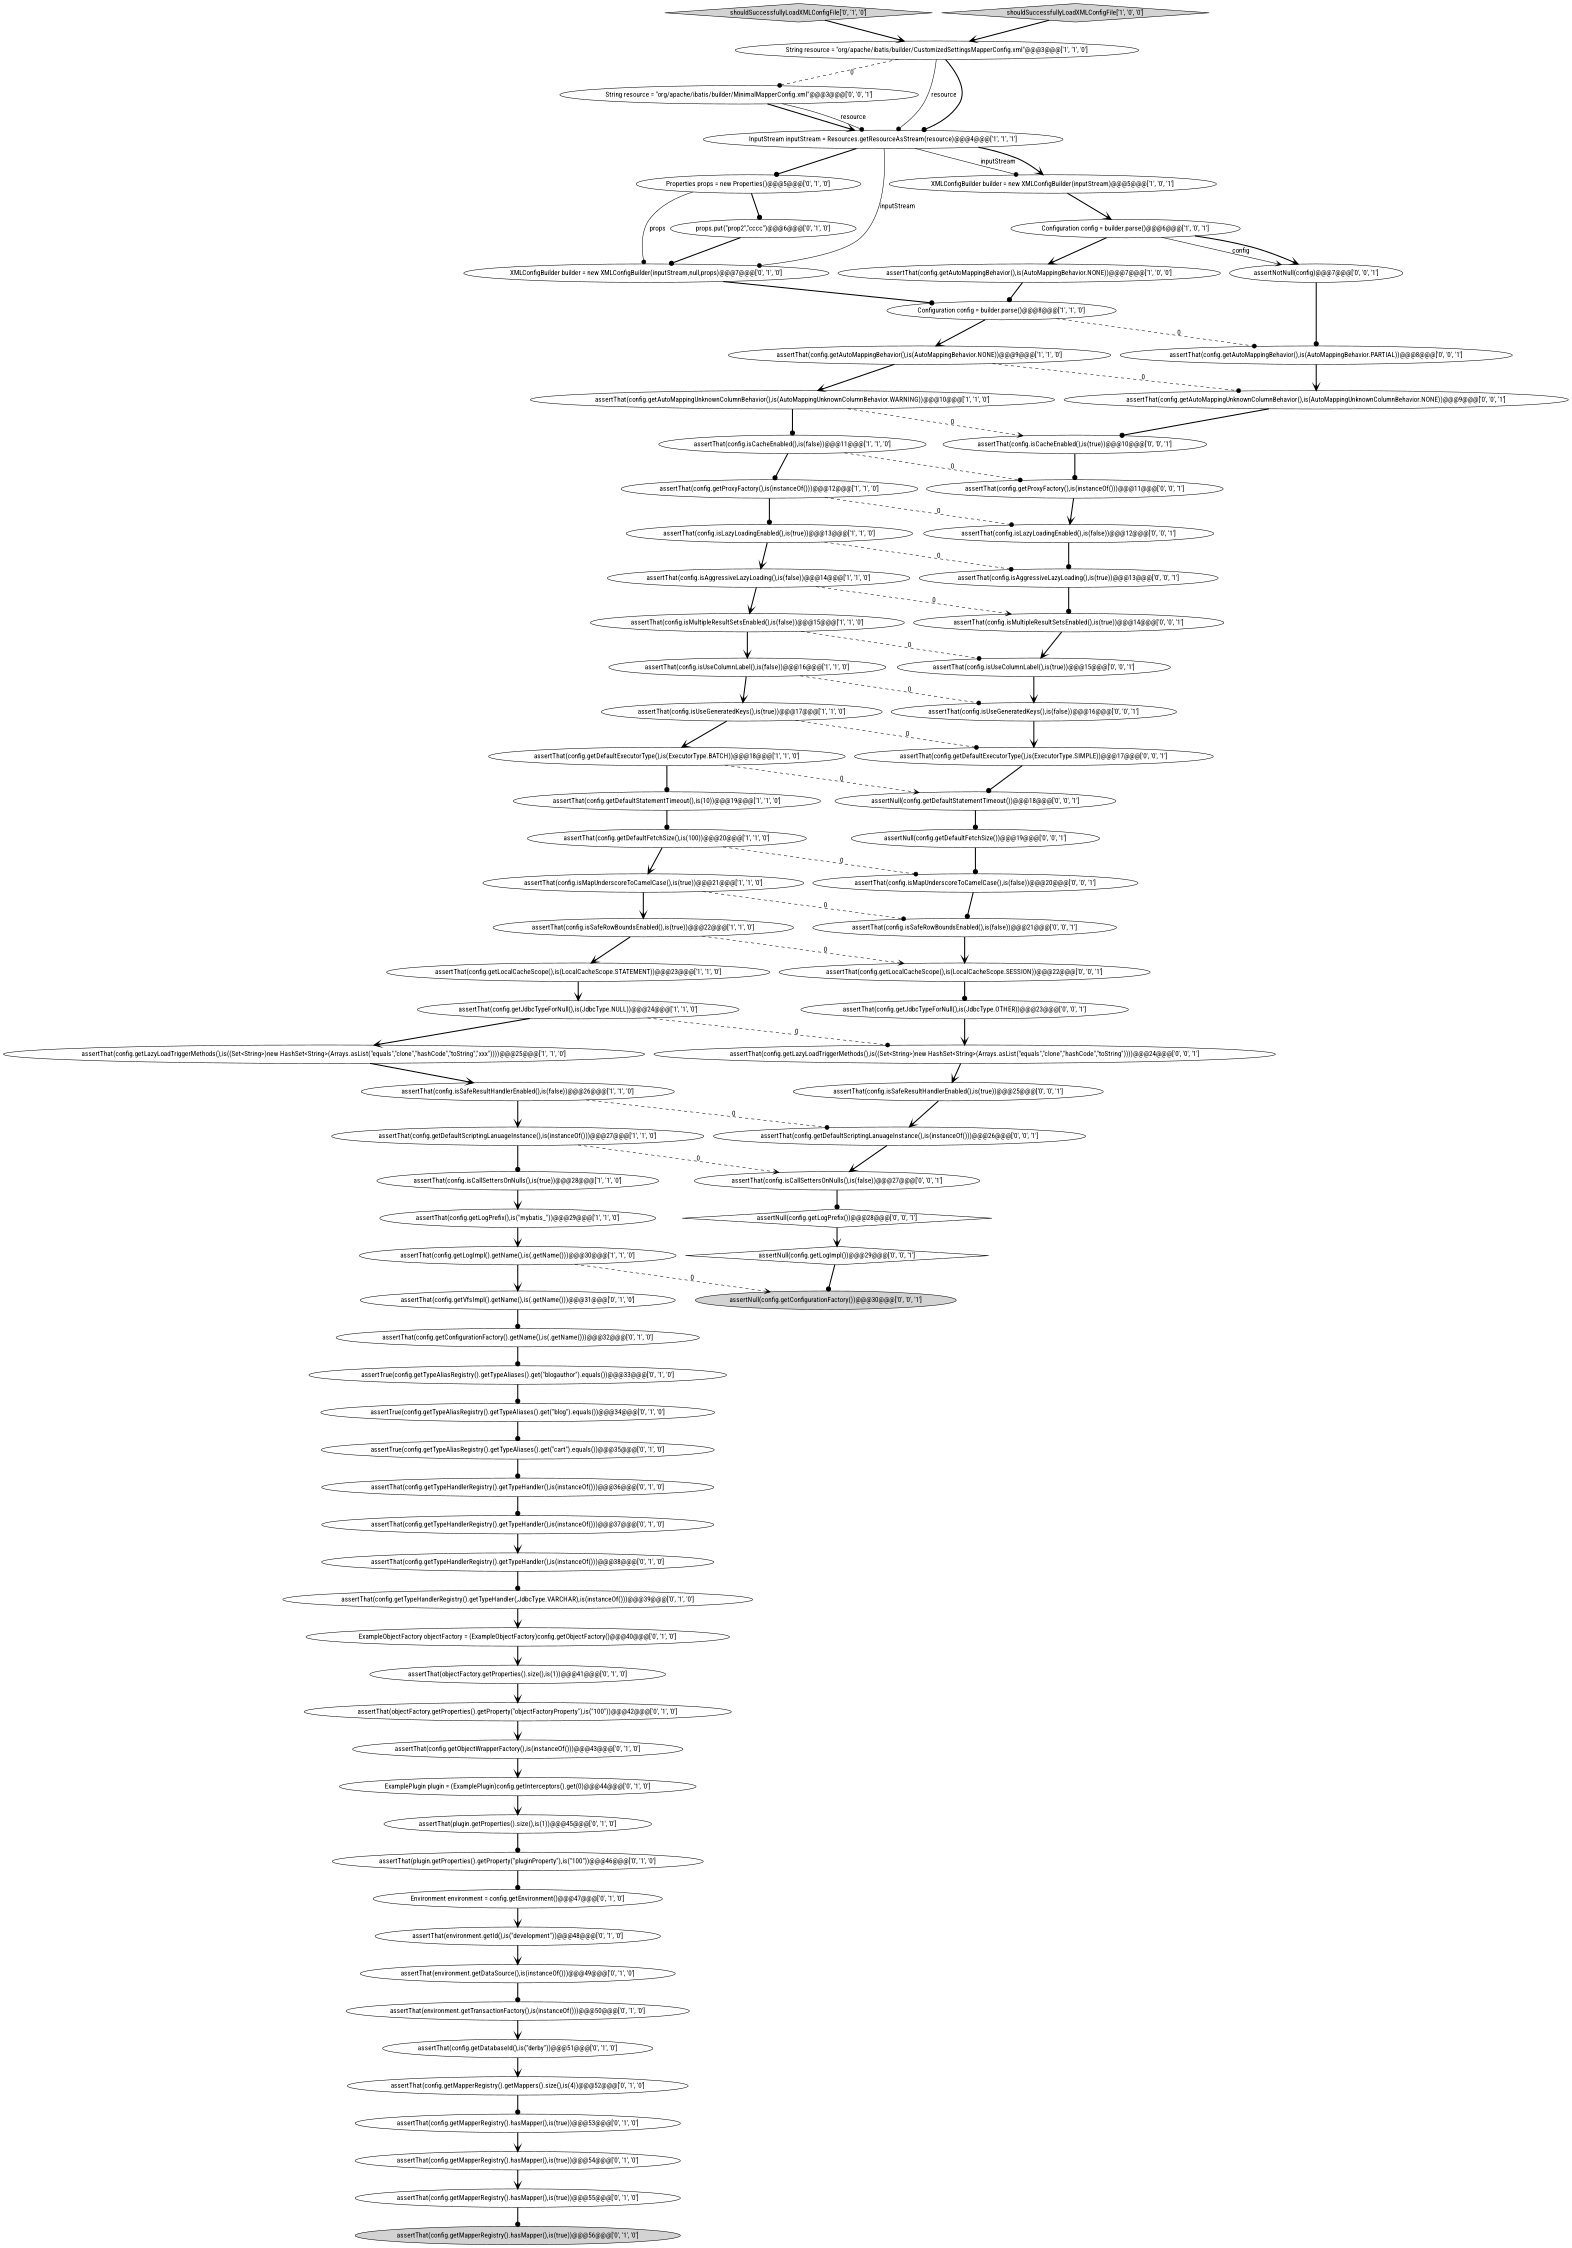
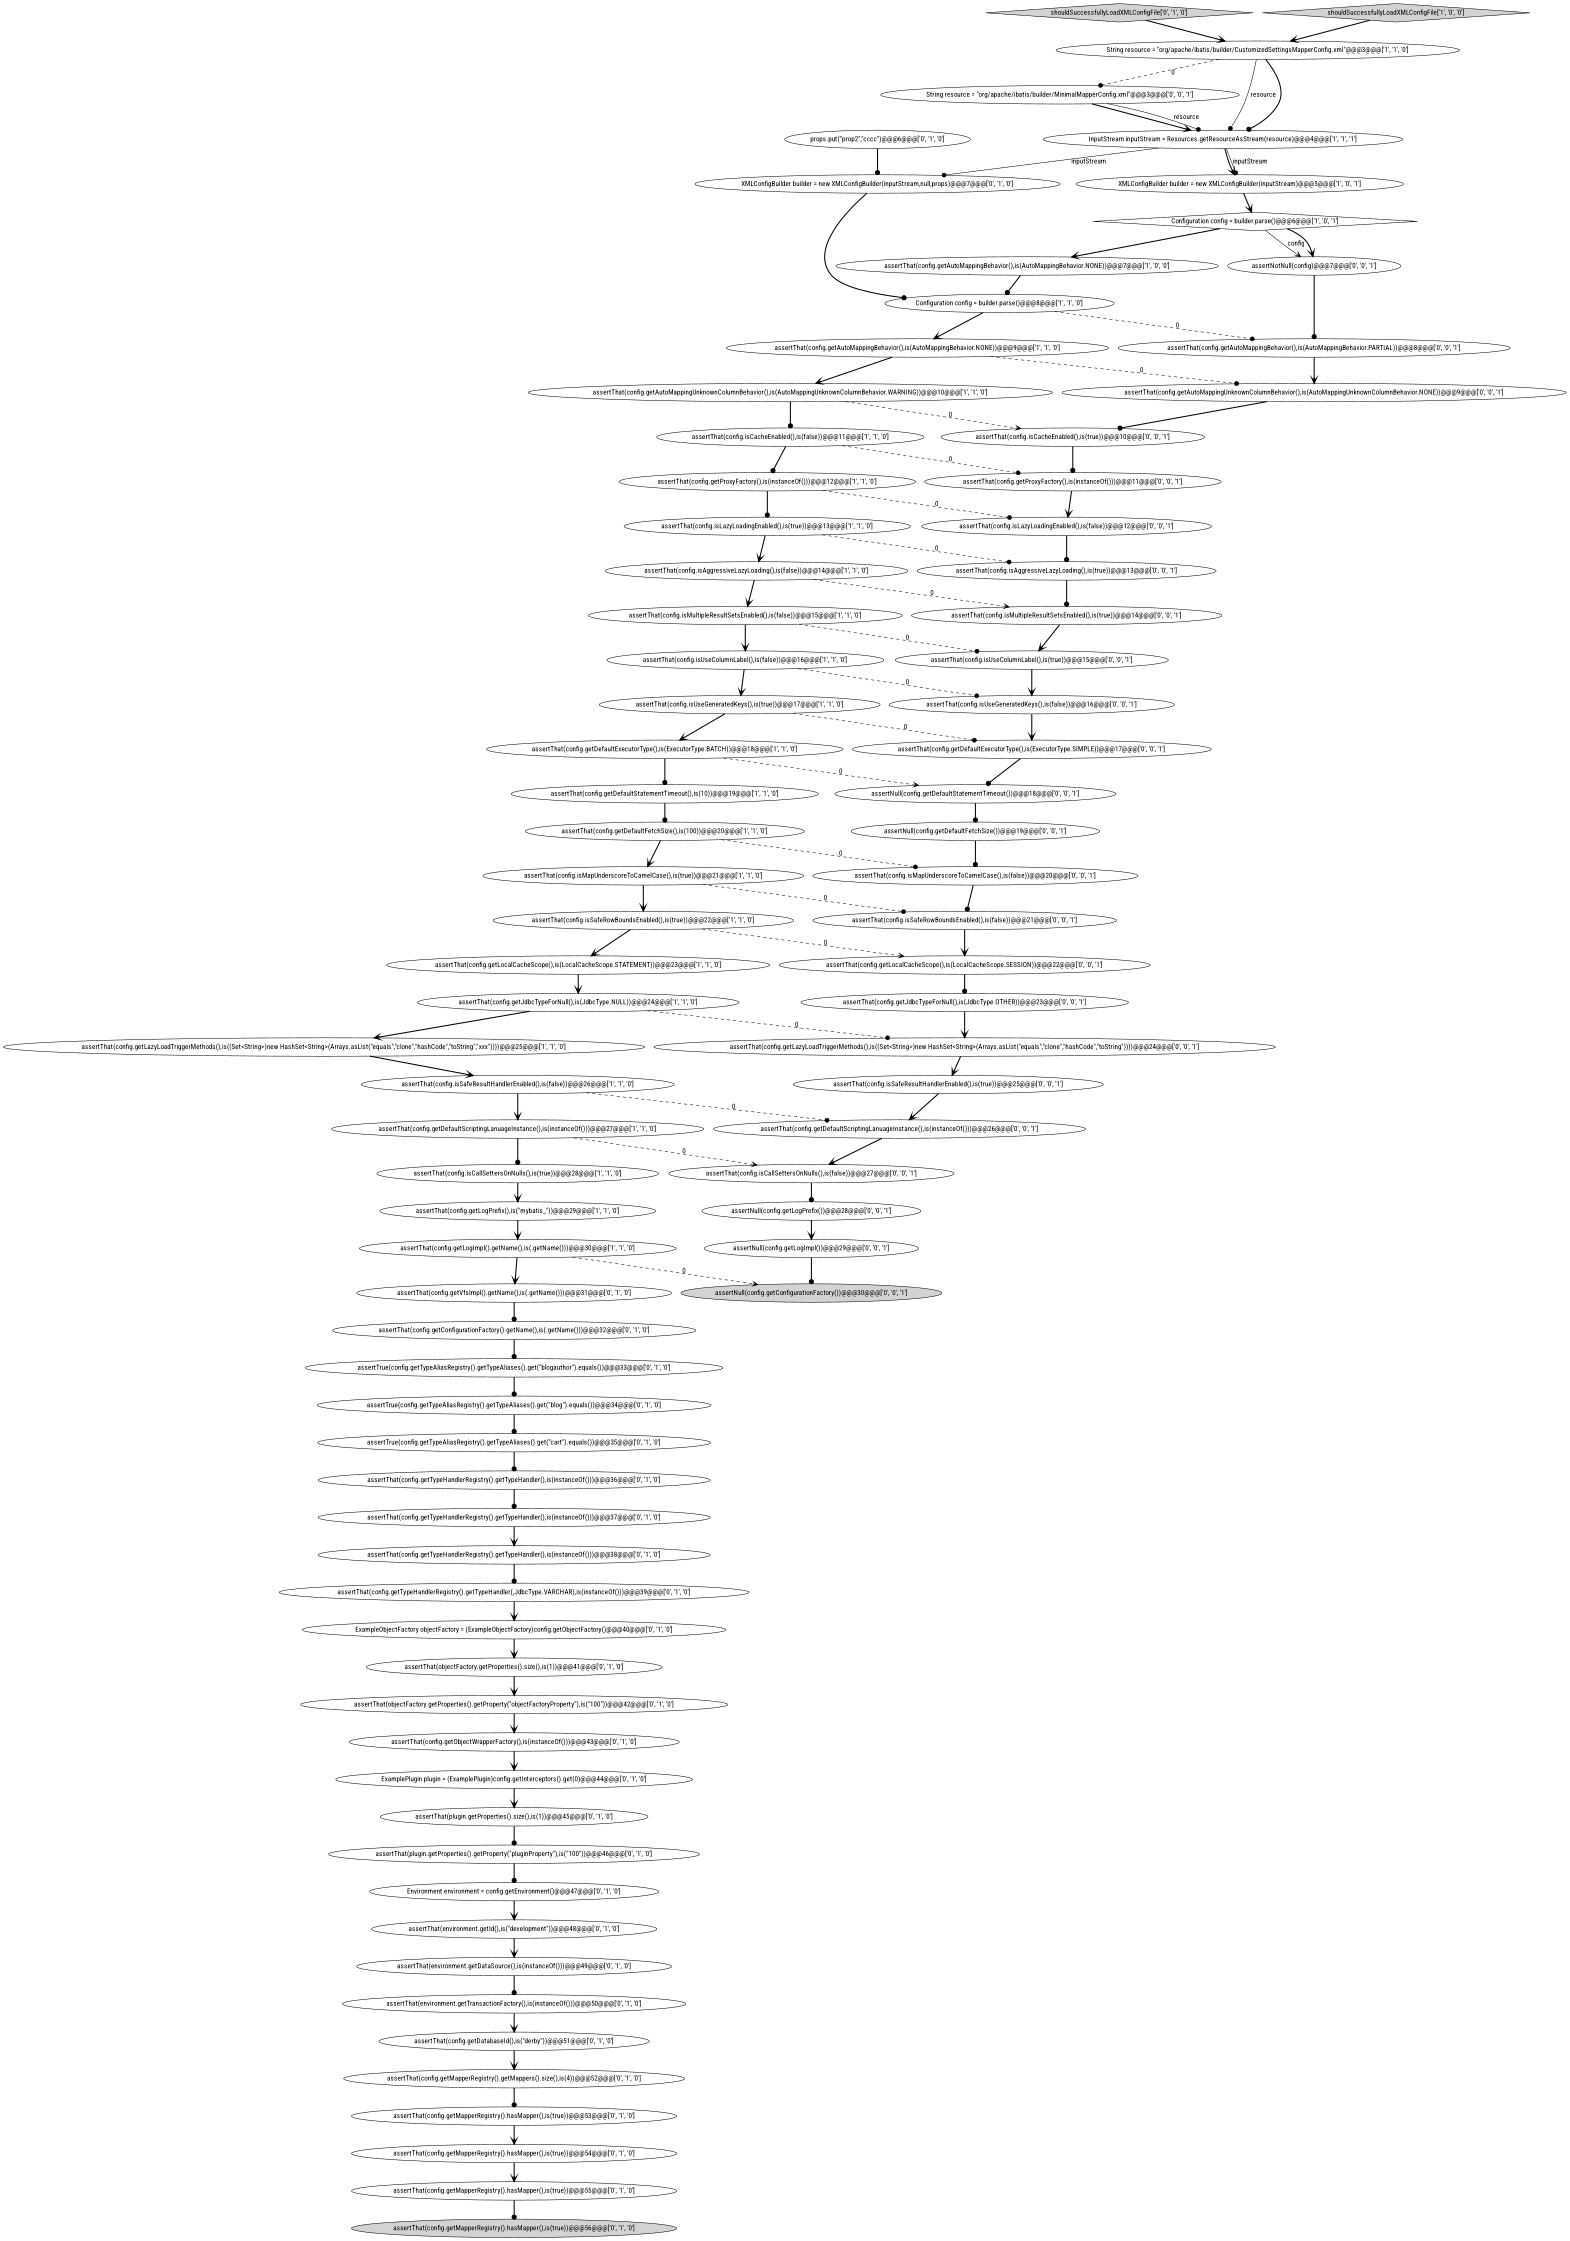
(748, 184) -> none
(1126, 229) -> (1255, 221)
(837, 1218) -> (811, 1211)
(837, 1256) -> (811, 1248)
